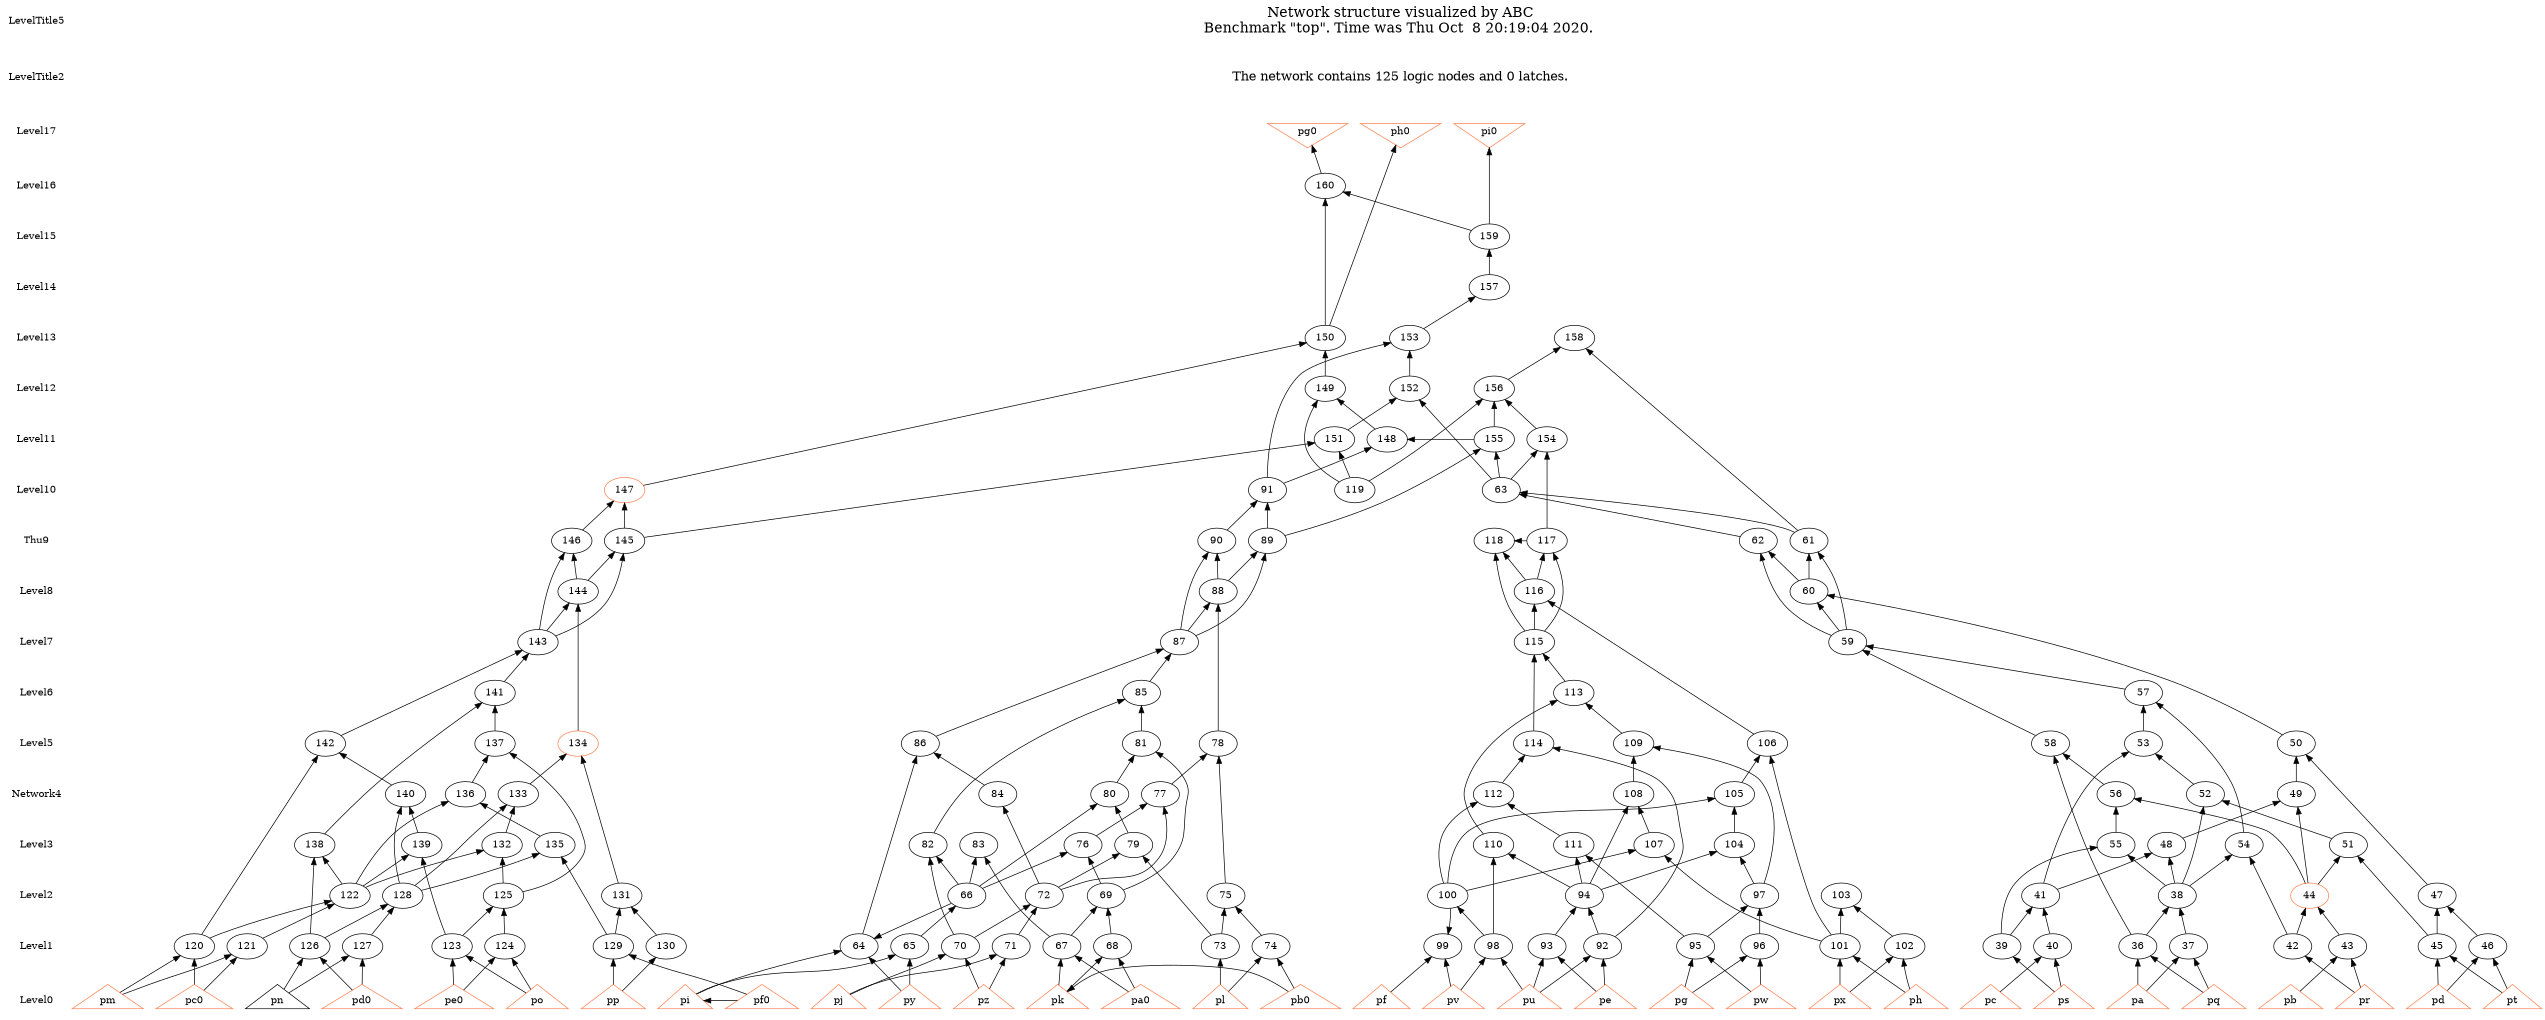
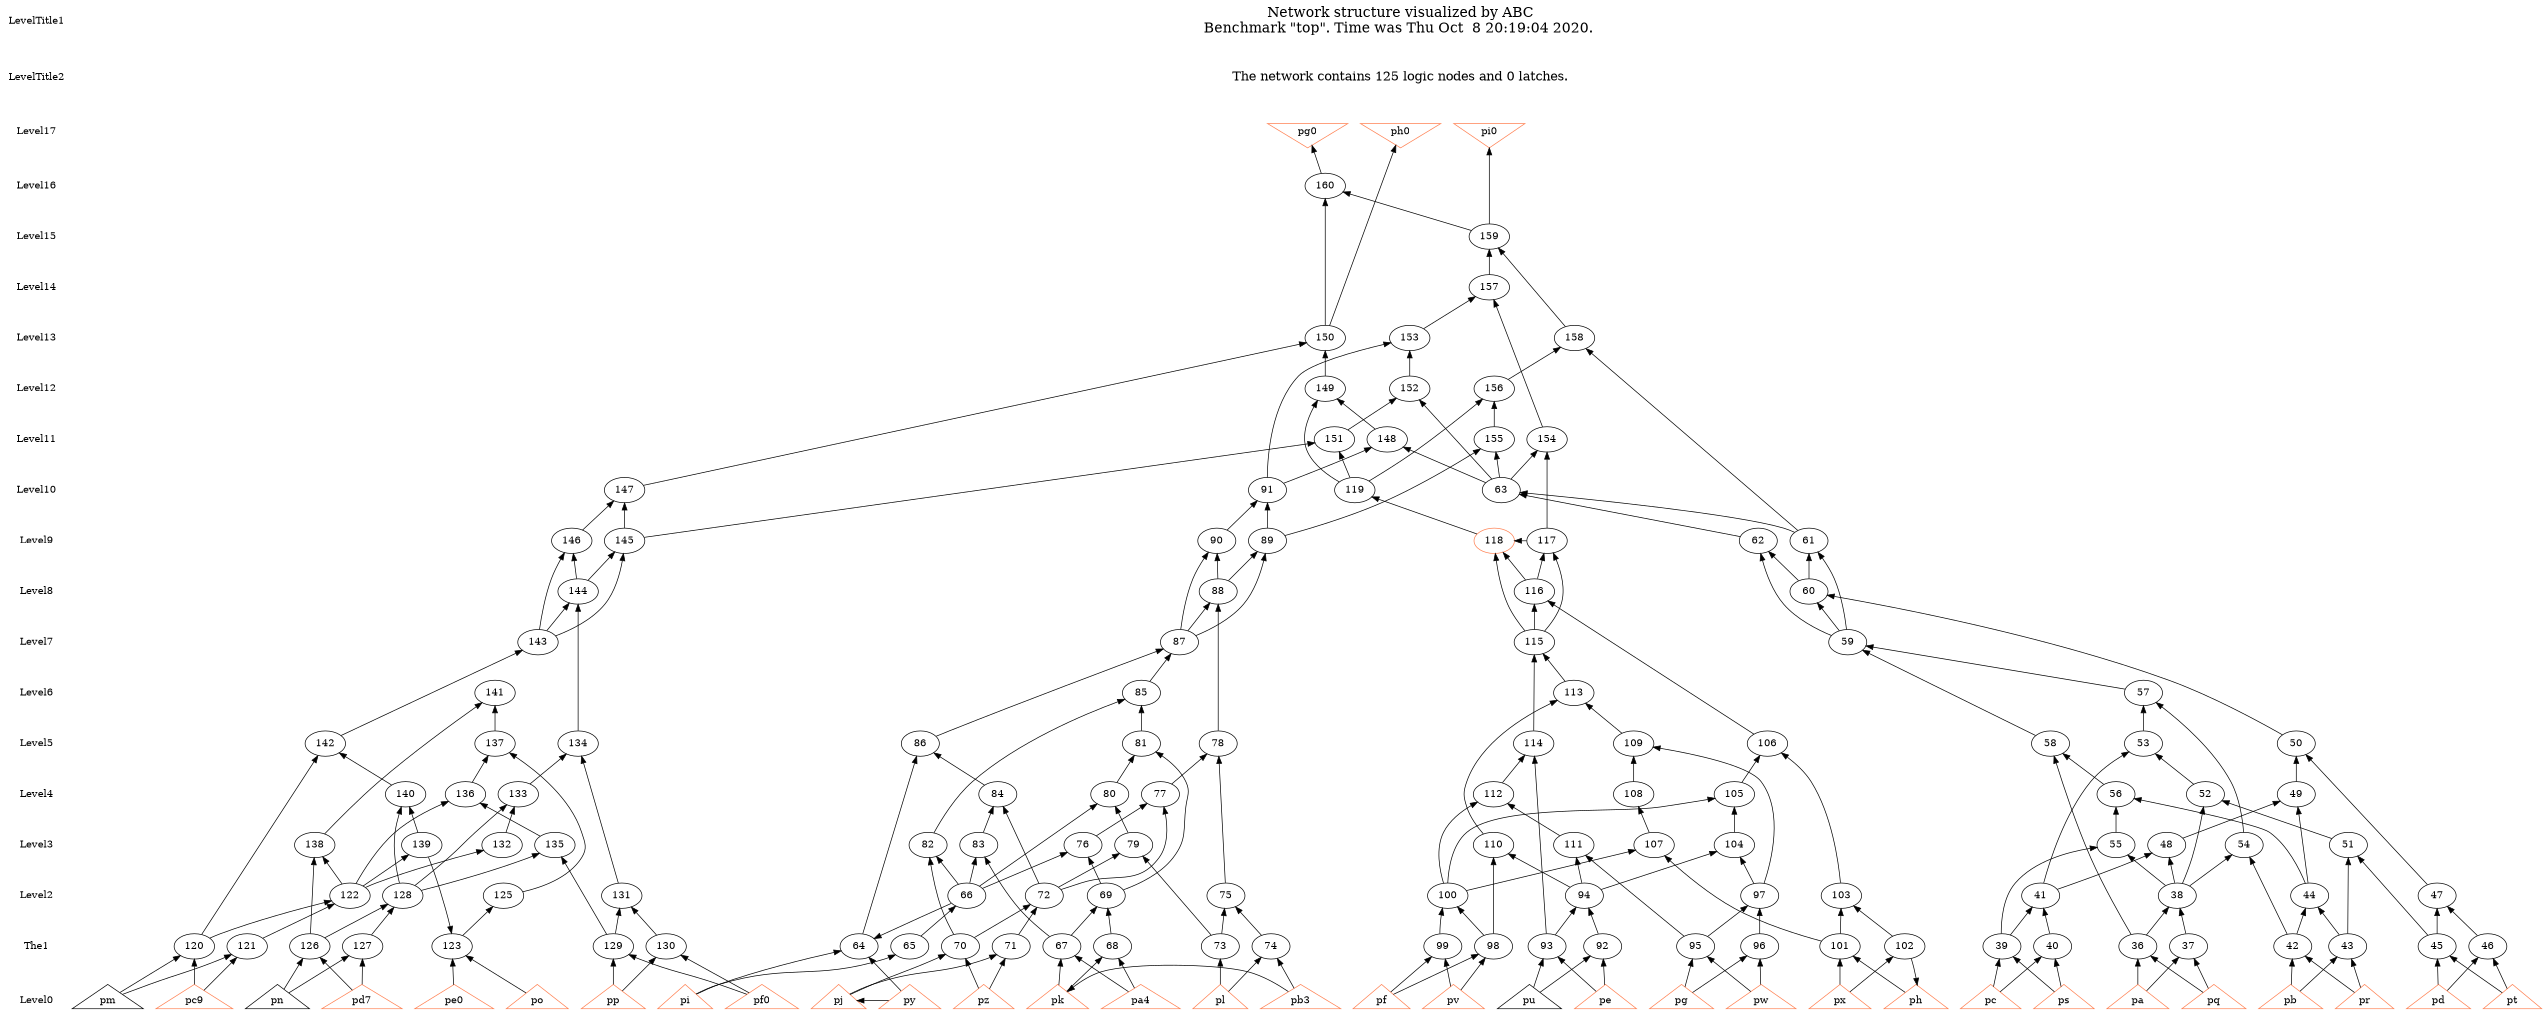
(37, 21) -> (37, 21)
none -> (1534, 290)
(1523, 417) -> (1519, 367)
(1444, 439) -> (1444, 465)
(625, 490) -> (625, 490)
none -> (1428, 517)
(37, 541) -> (37, 541)
(1494, 541) -> (1494, 541)
(514, 670) -> none
(578, 744) -> (578, 744)
(37, 794) -> (37, 794)
(1678, 816) -> (1541, 849)
none -> (987, 823)
(1607, 848) -> none
(1796, 852) -> (1826, 814)
(2327, 873) -> (2348, 899)
(503, 874) -> none
(2310, 896) -> (2310, 896)
(433, 900) -> (440, 891)
(1450, 918) -> (1440, 924)
(37, 946) -> (37, 946)
(505, 946) -> none
none -> (2292, 975)
none -> (1996, 976)
(1514, 977) -> (1433, 976)
(1907, 978) -> (1914, 968)
(910, 979) -> (876, 1001)
(108, 1001) -> (108, 1001)
(194, 1001) -> (194, 1001)
(362, 1001) -> (362, 1001)
(724, 1001) -> (718, 976)
(1141, 1001) -> (1141, 1001)
(1301, 1001) -> (1301, 1001)
(1529, 1001) -> (1529, 1001)
